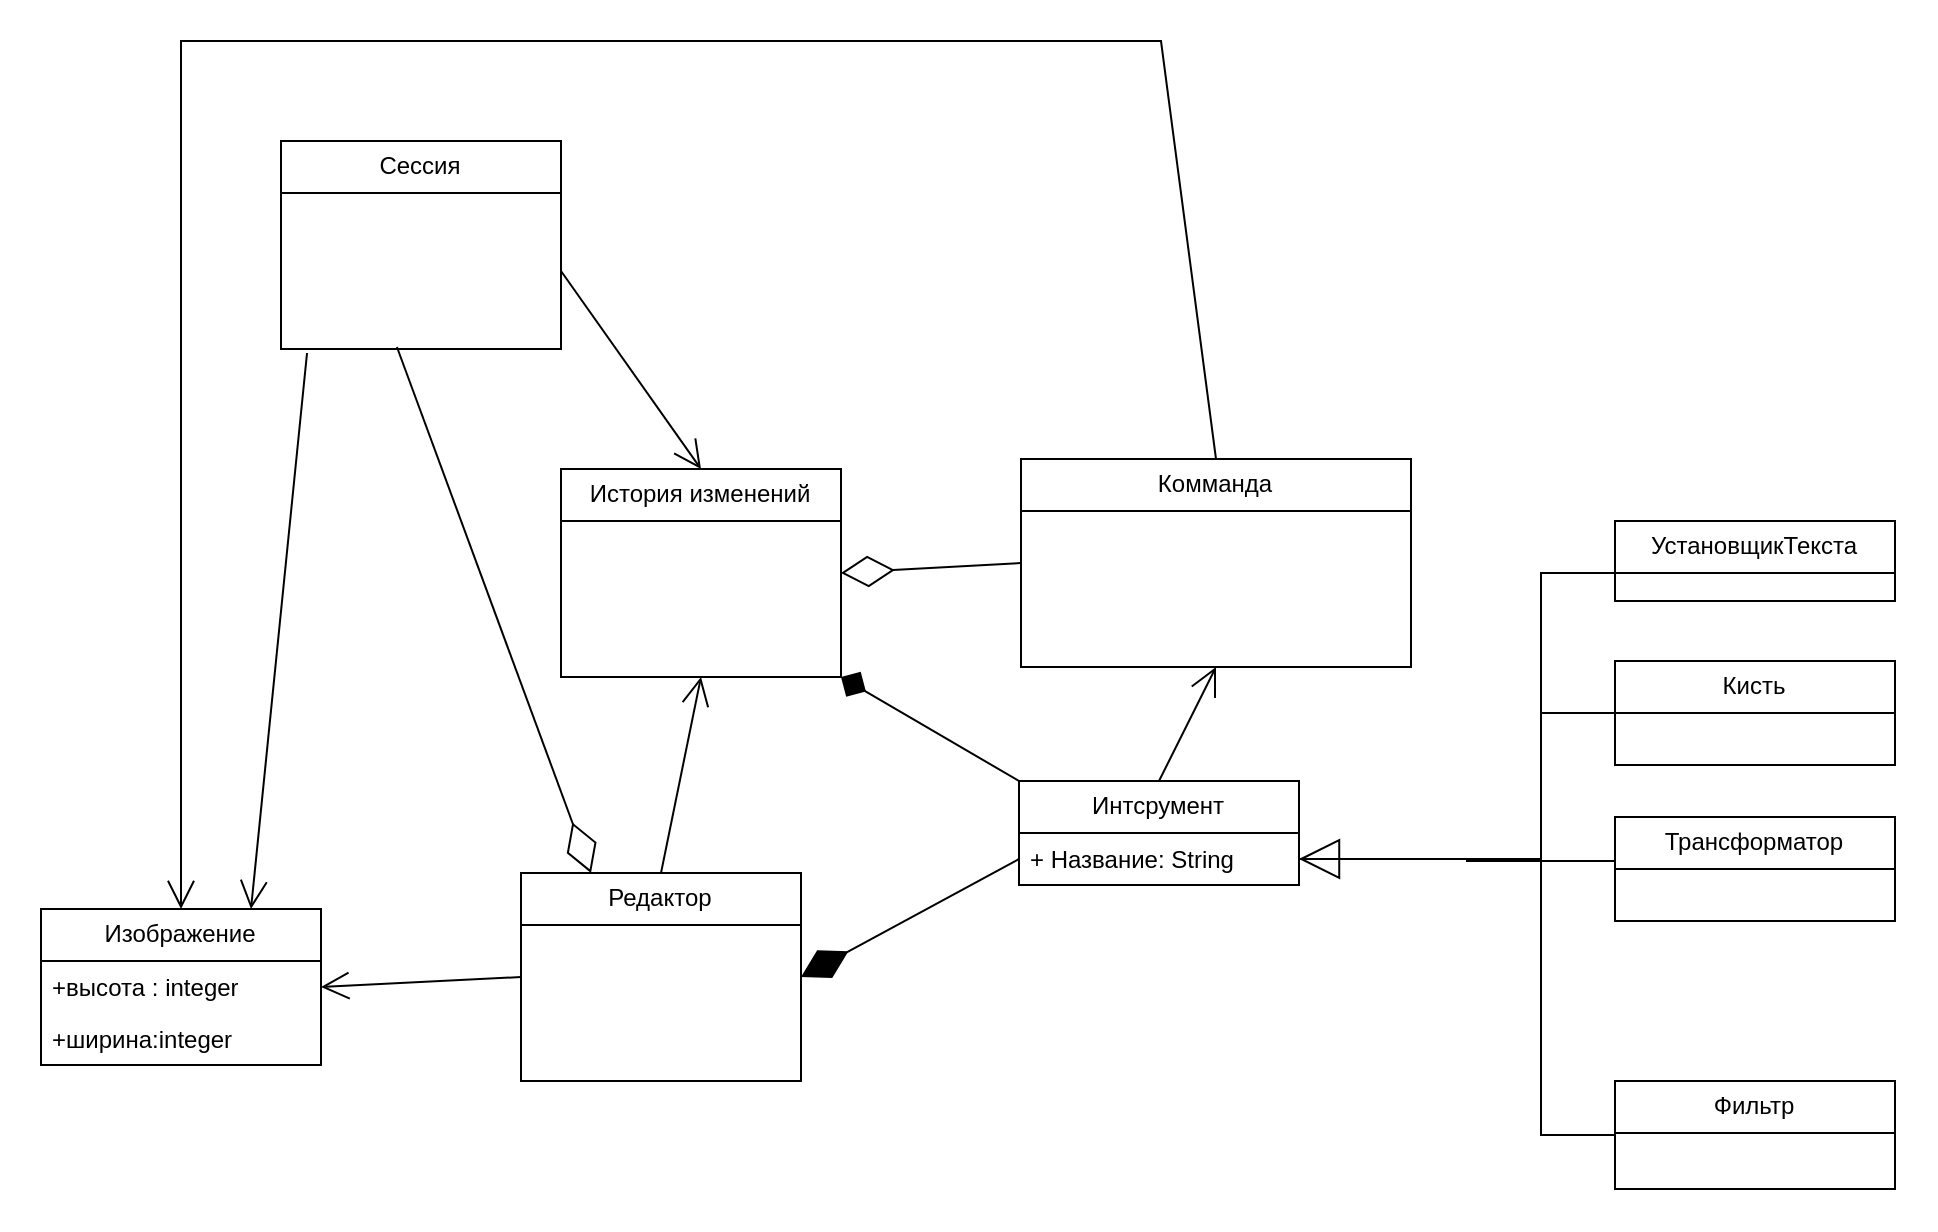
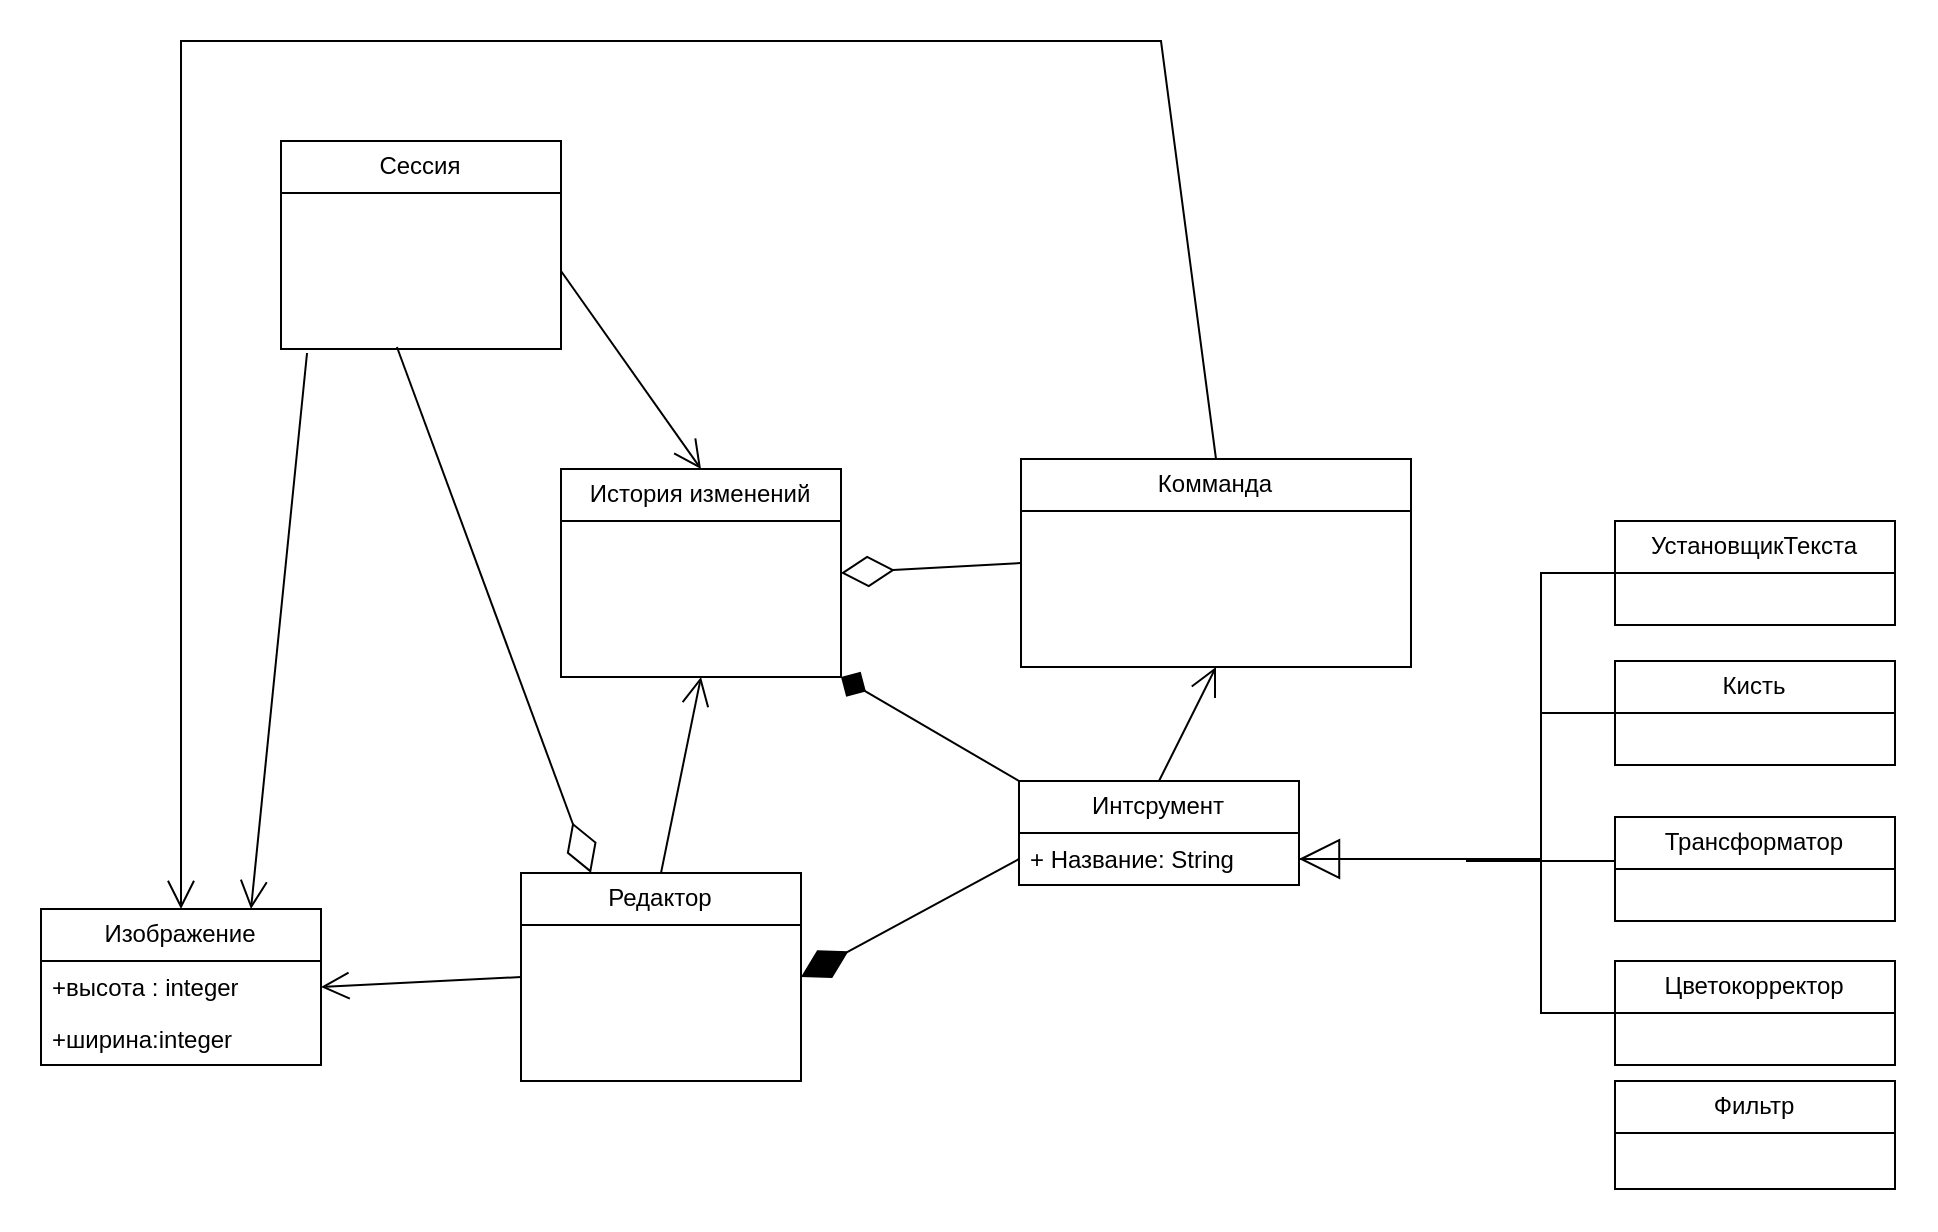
(1755, 561) -> (1755, 573)
none -> (1578, 1013)
none -> (1755, 1013)
(1541, 1113) -> none
